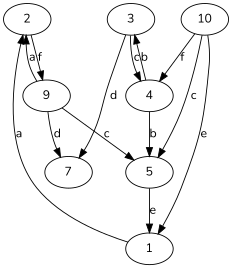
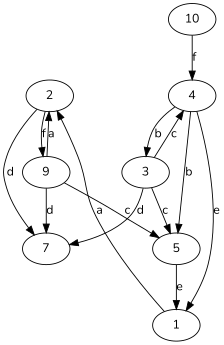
(187, 94) -> (159, 207)
(199, 134) -> (213, 209)
none -> (4, 167)
